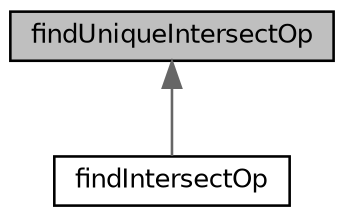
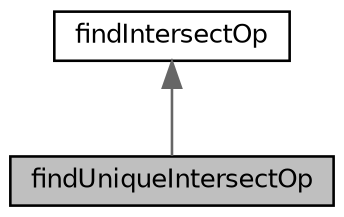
(172, 122) -> (172, 122)
